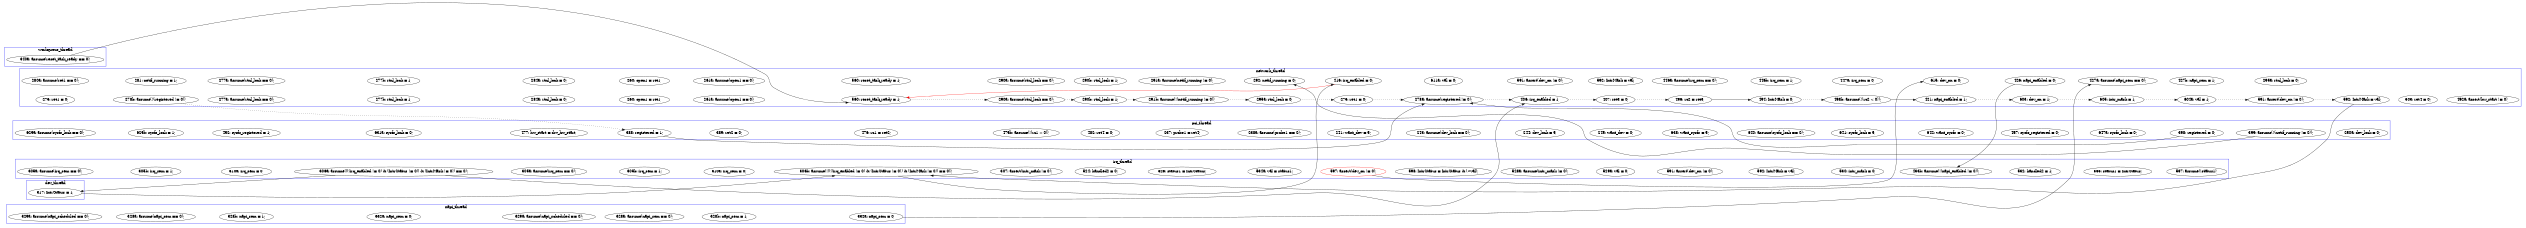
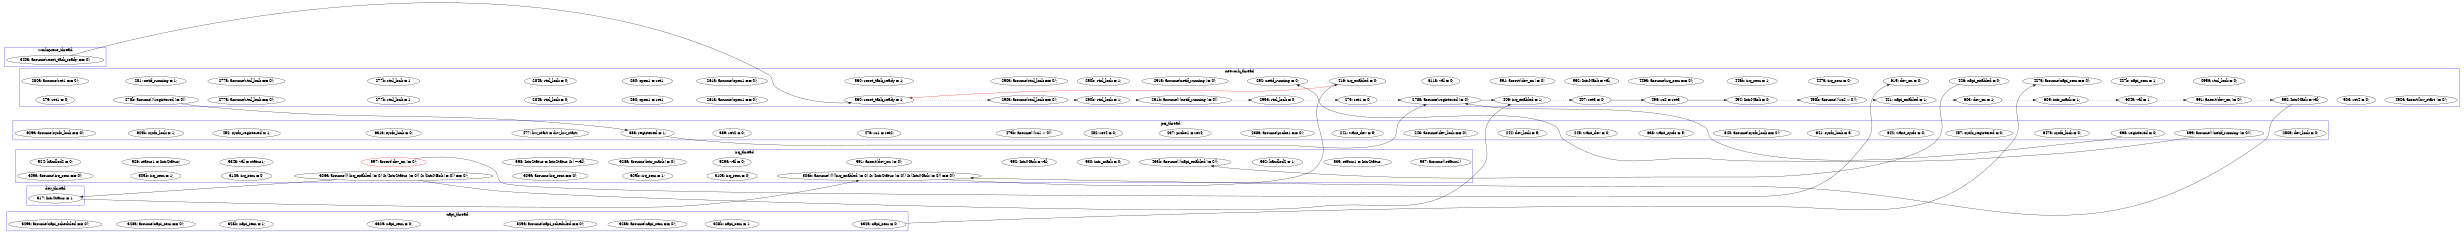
(1496, 100) -> (1486, 100)
(1650, 100) -> (1626, 100)
(1902, 100) -> (1870, 100)
(402, 116) -> (403, 116)
(1026, 172) -> none
